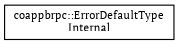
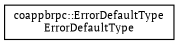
(89, 22) -> (89, 22)
